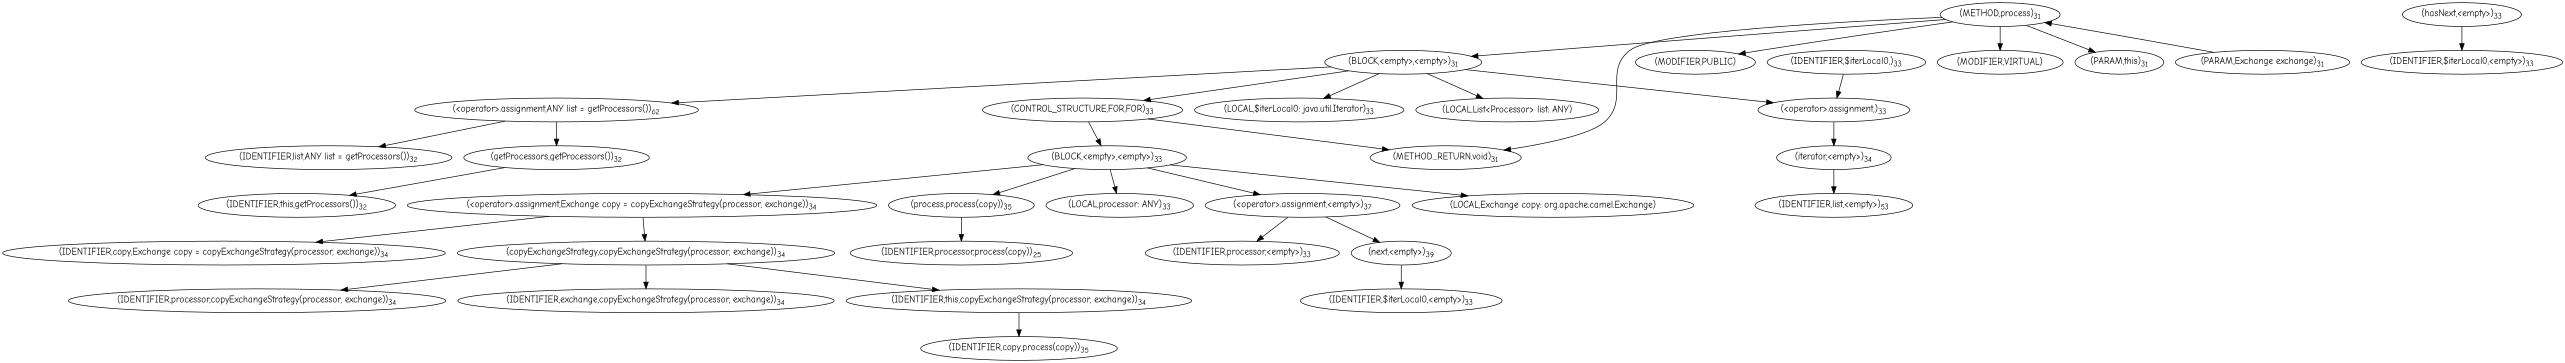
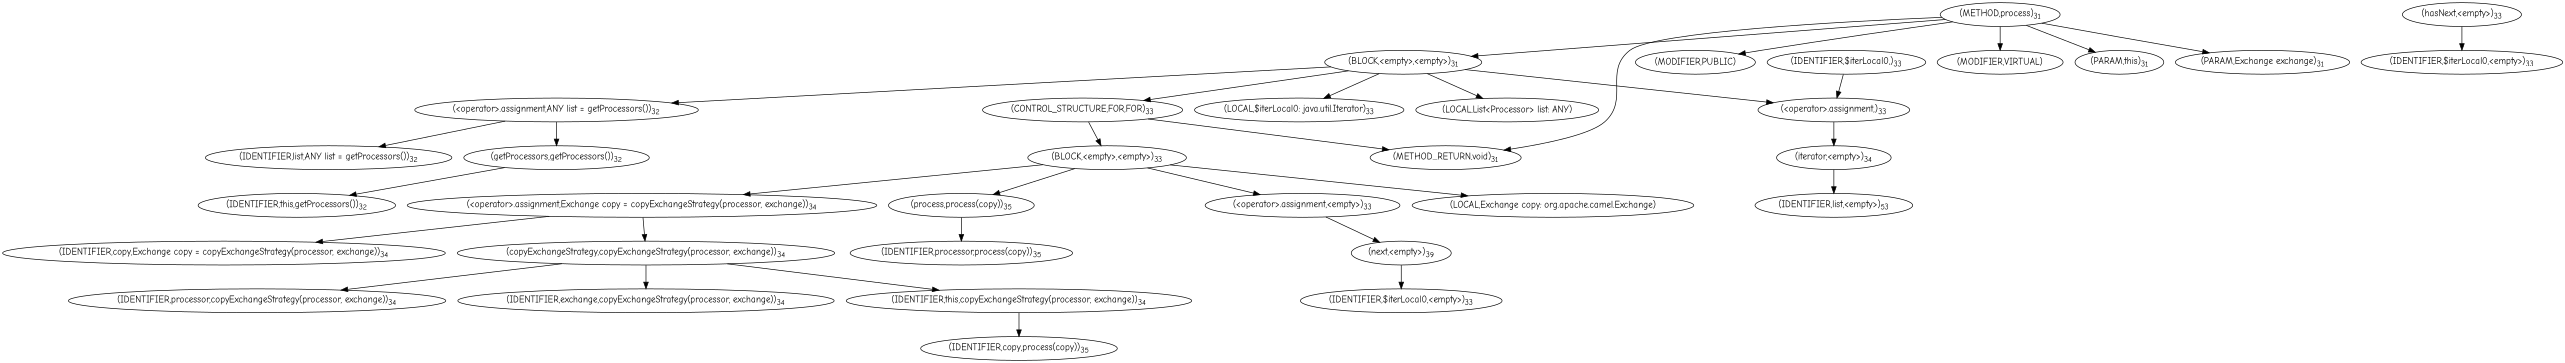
(2133, 38) -> (2122, 38)
(656, 109) -> (656, 109)
(1368, 204) -> (1368, 204)
(1120, 205) -> none
(1037, 252) -> (1037, 252)
(1242, 253) -> none
